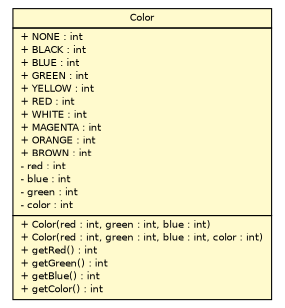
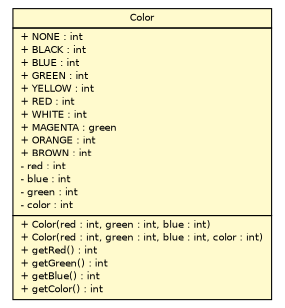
(61, 128) -> (69, 128)
